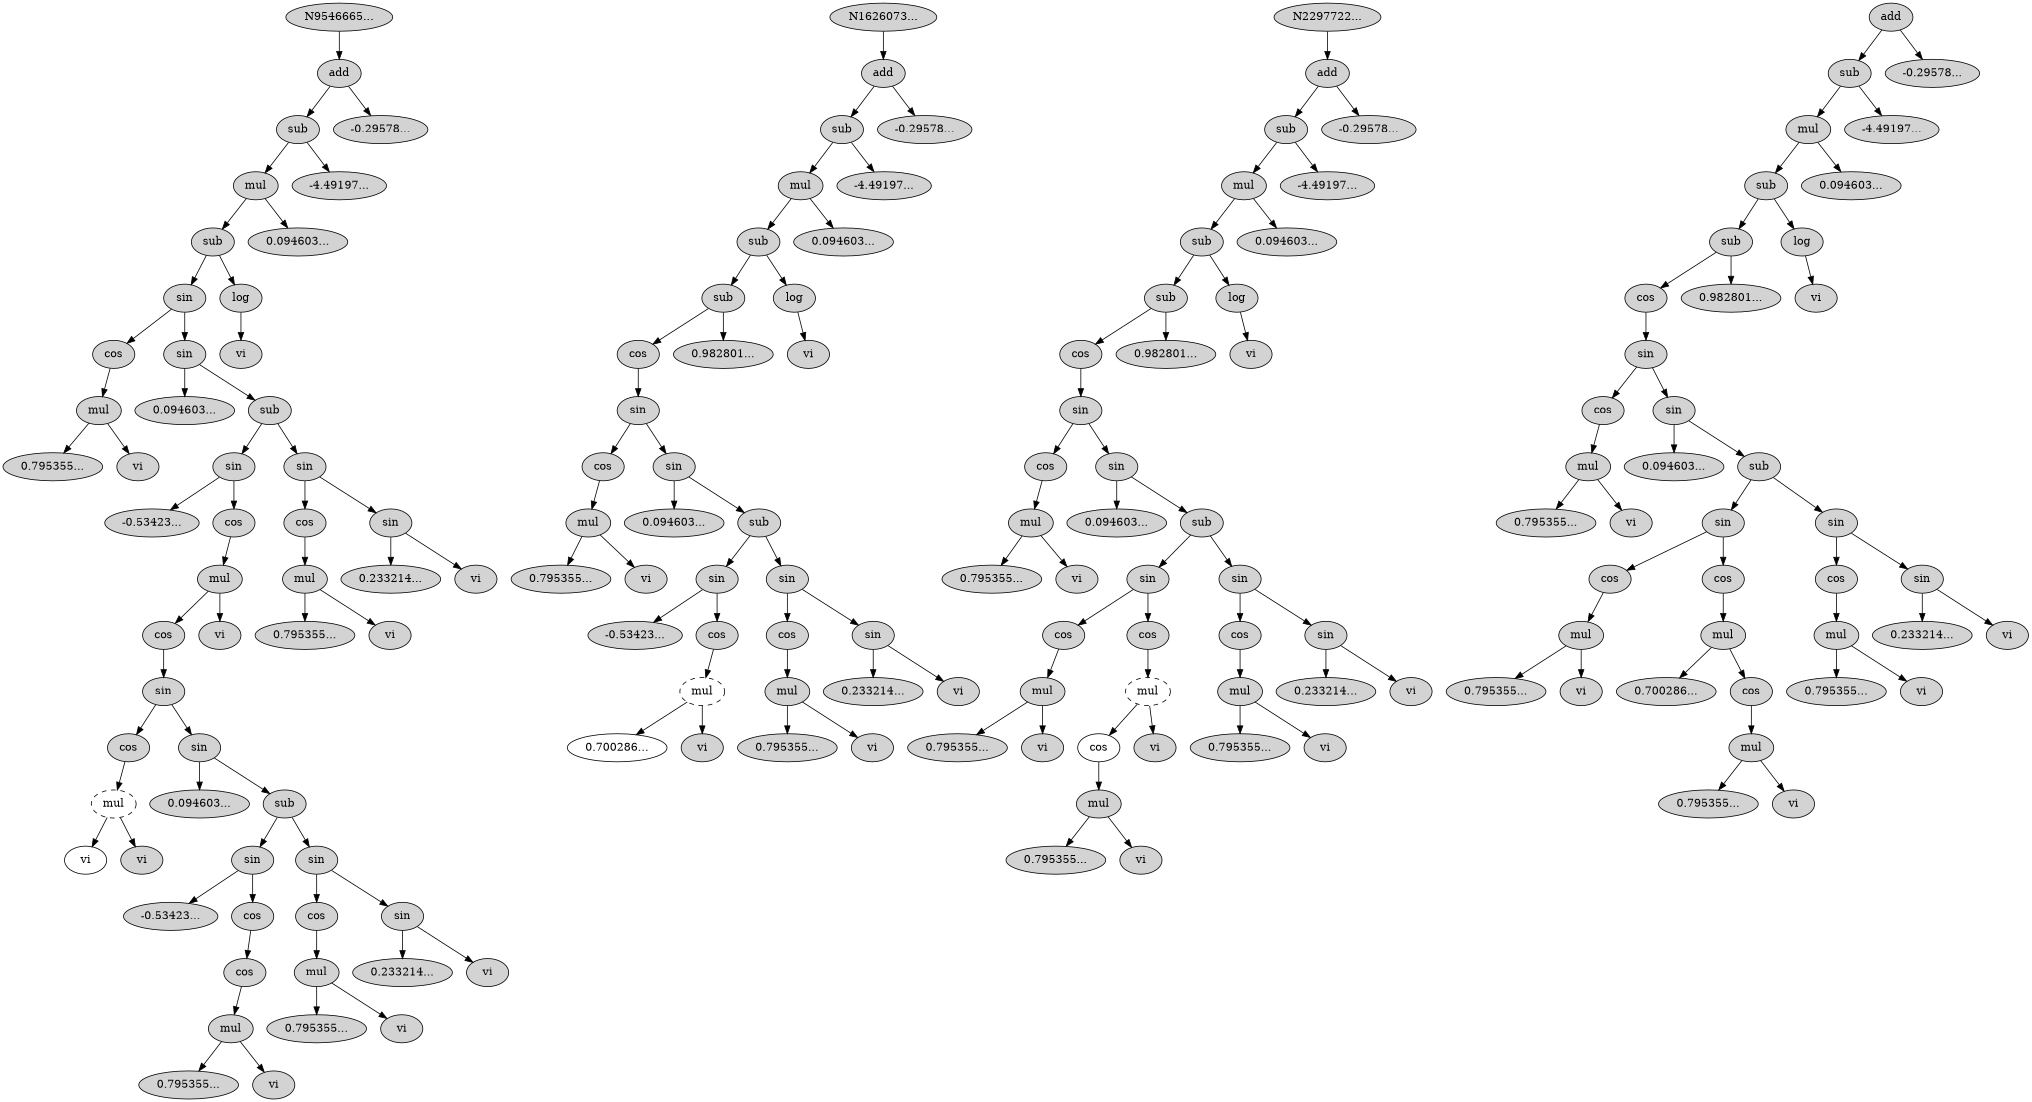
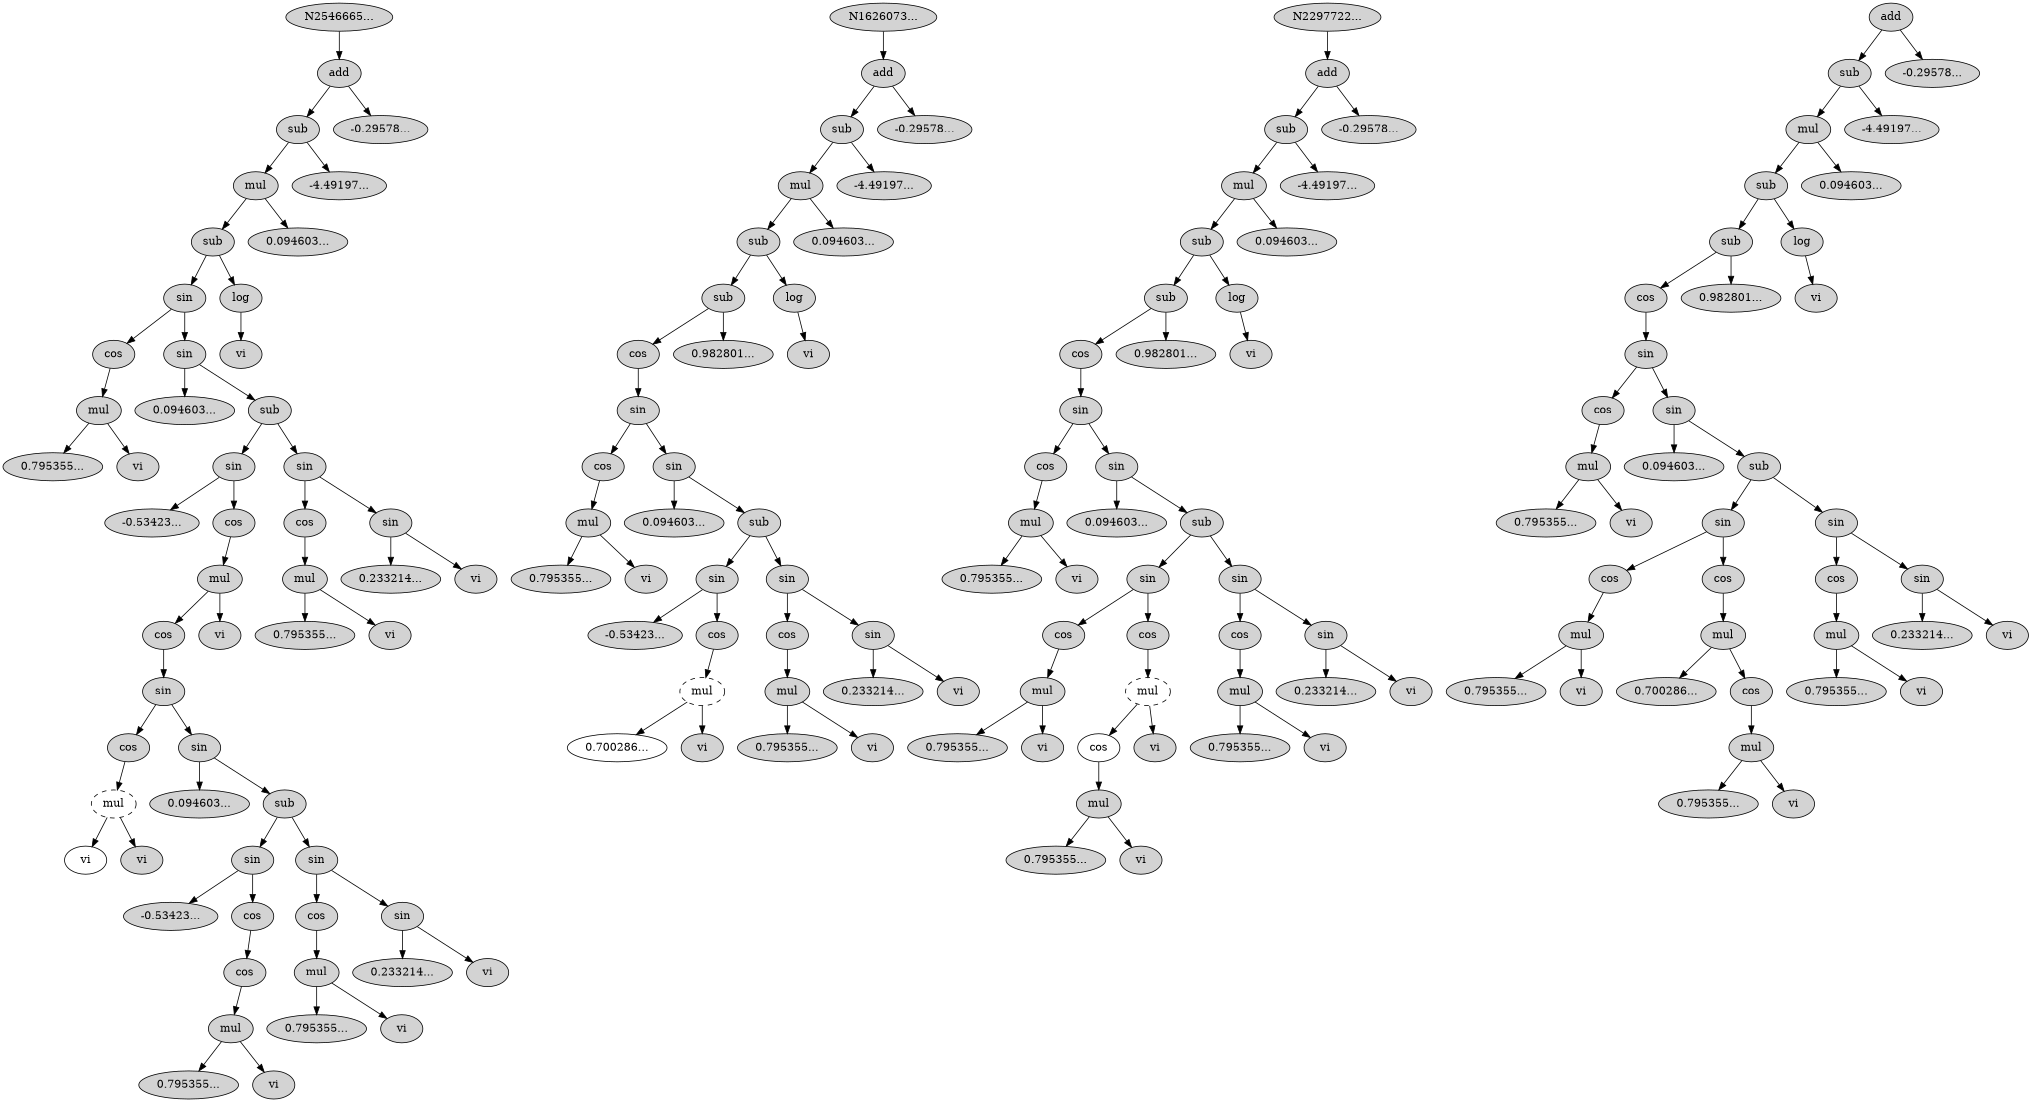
(339, 17) -> (339, 17)
